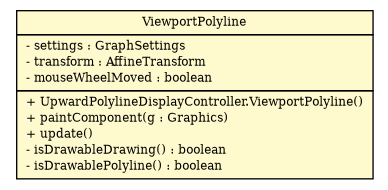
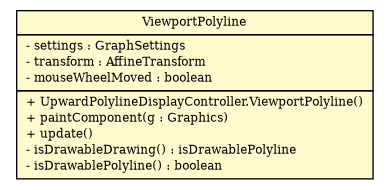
(127, 150) -> (162, 150)
